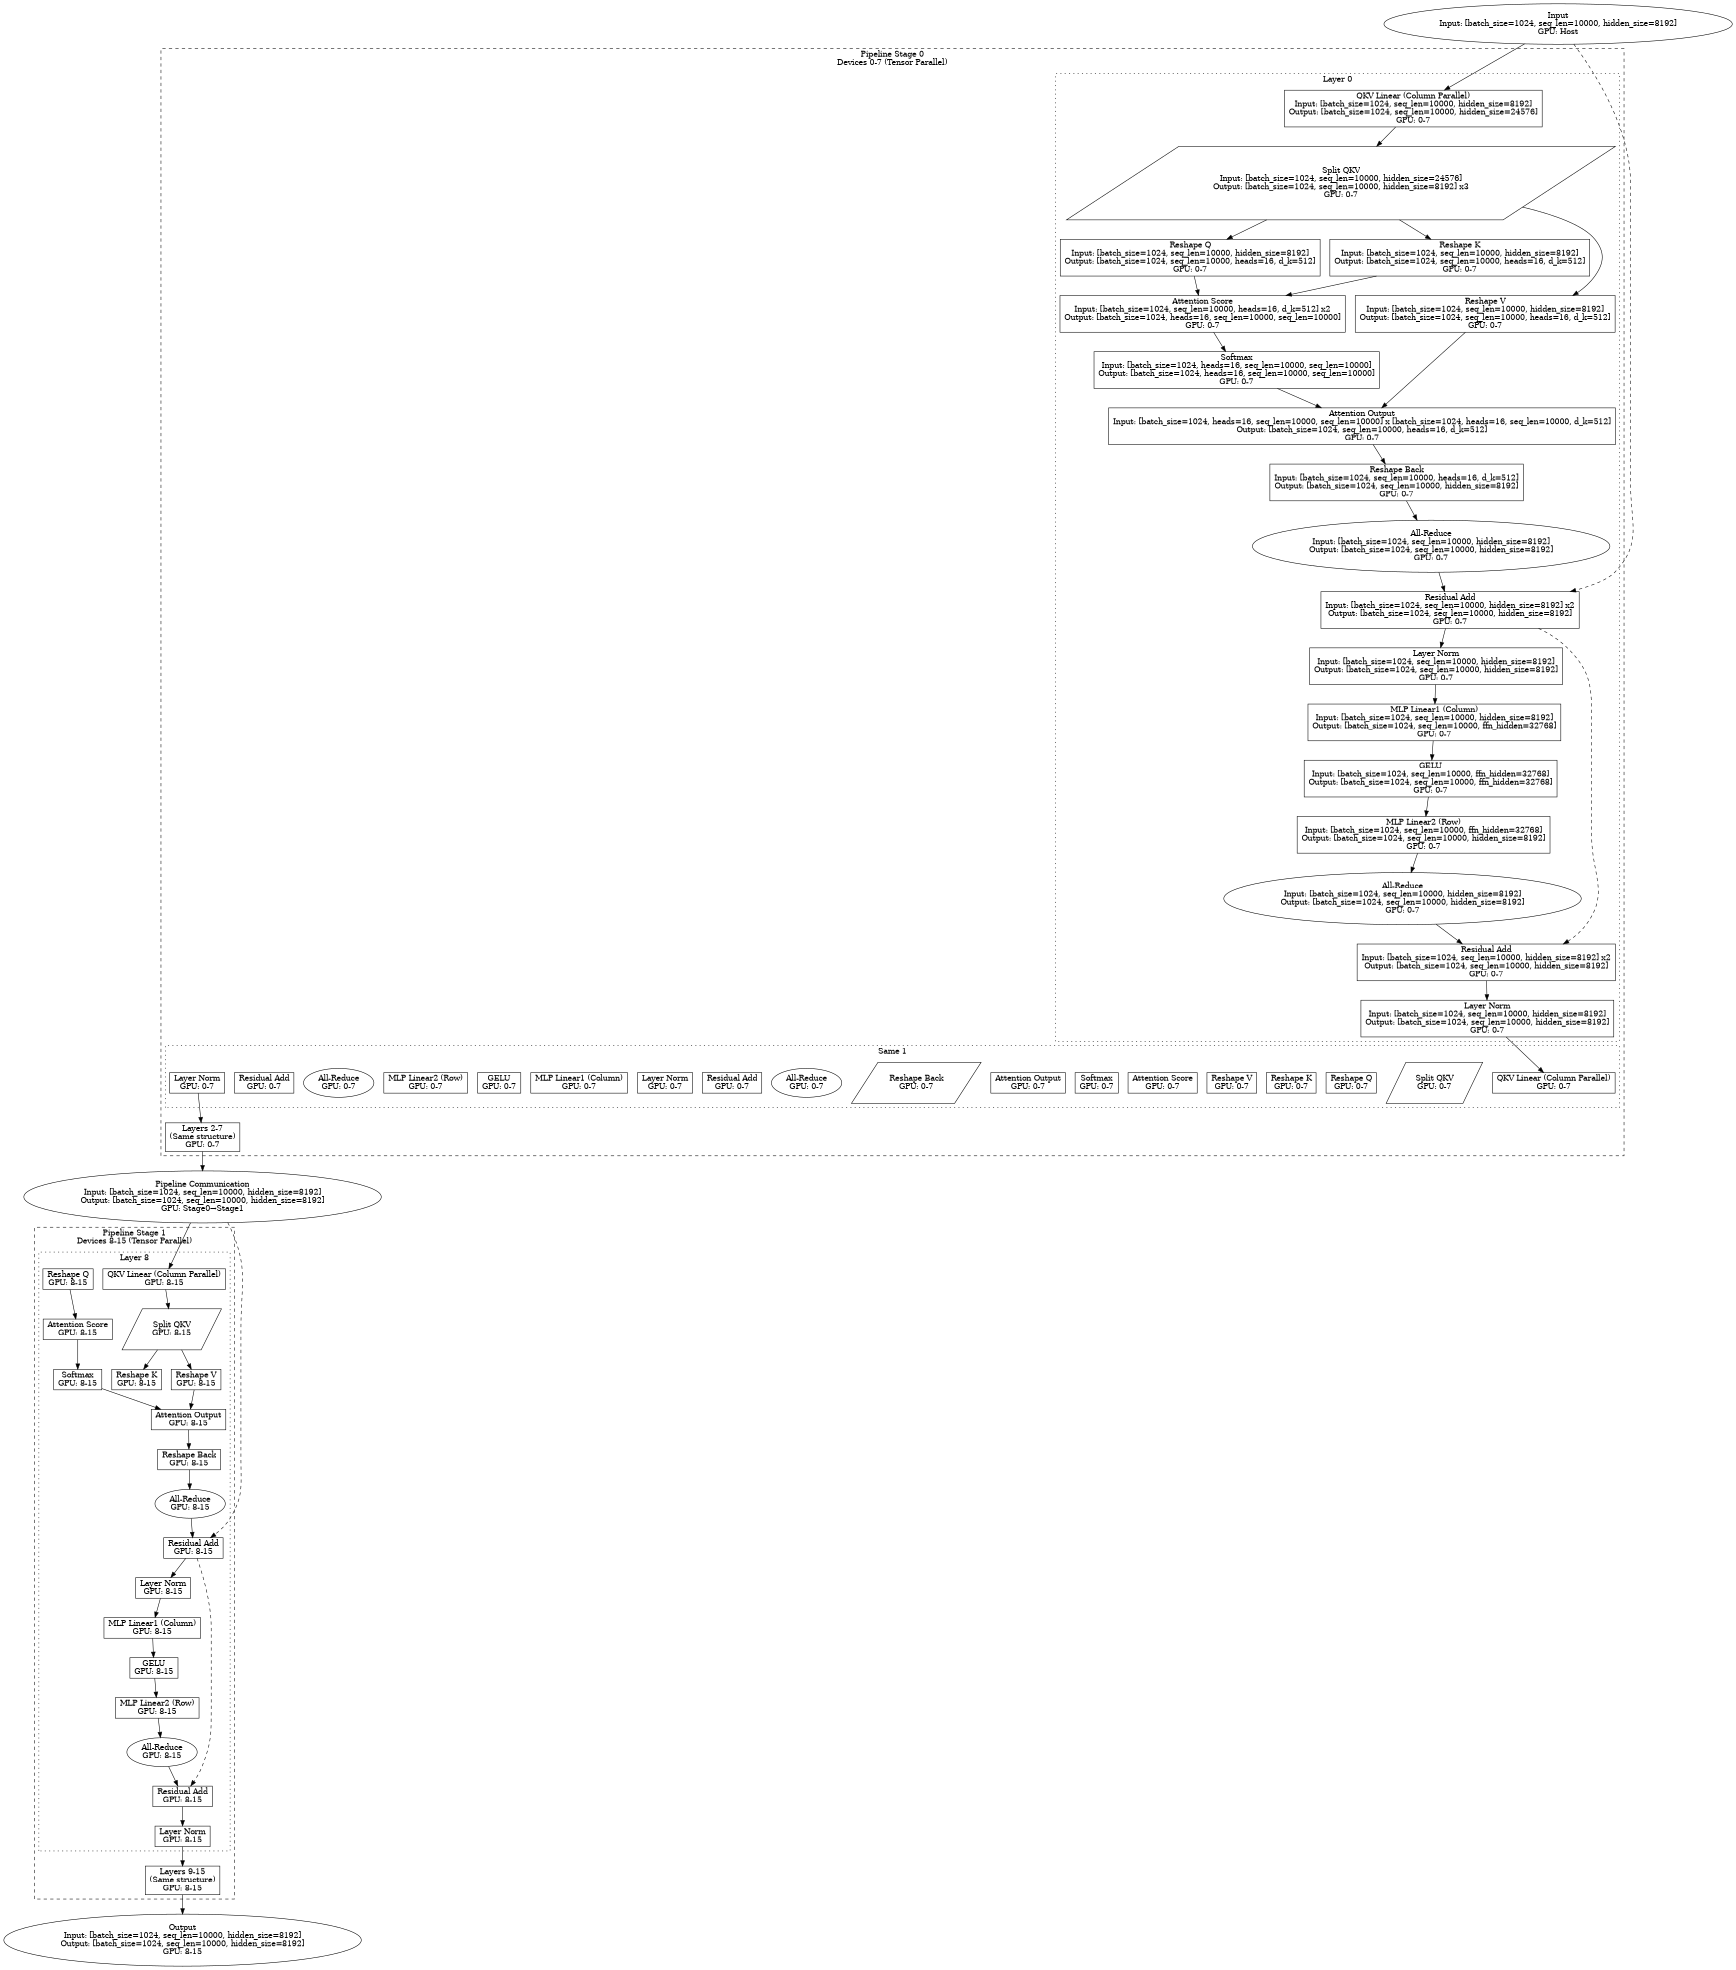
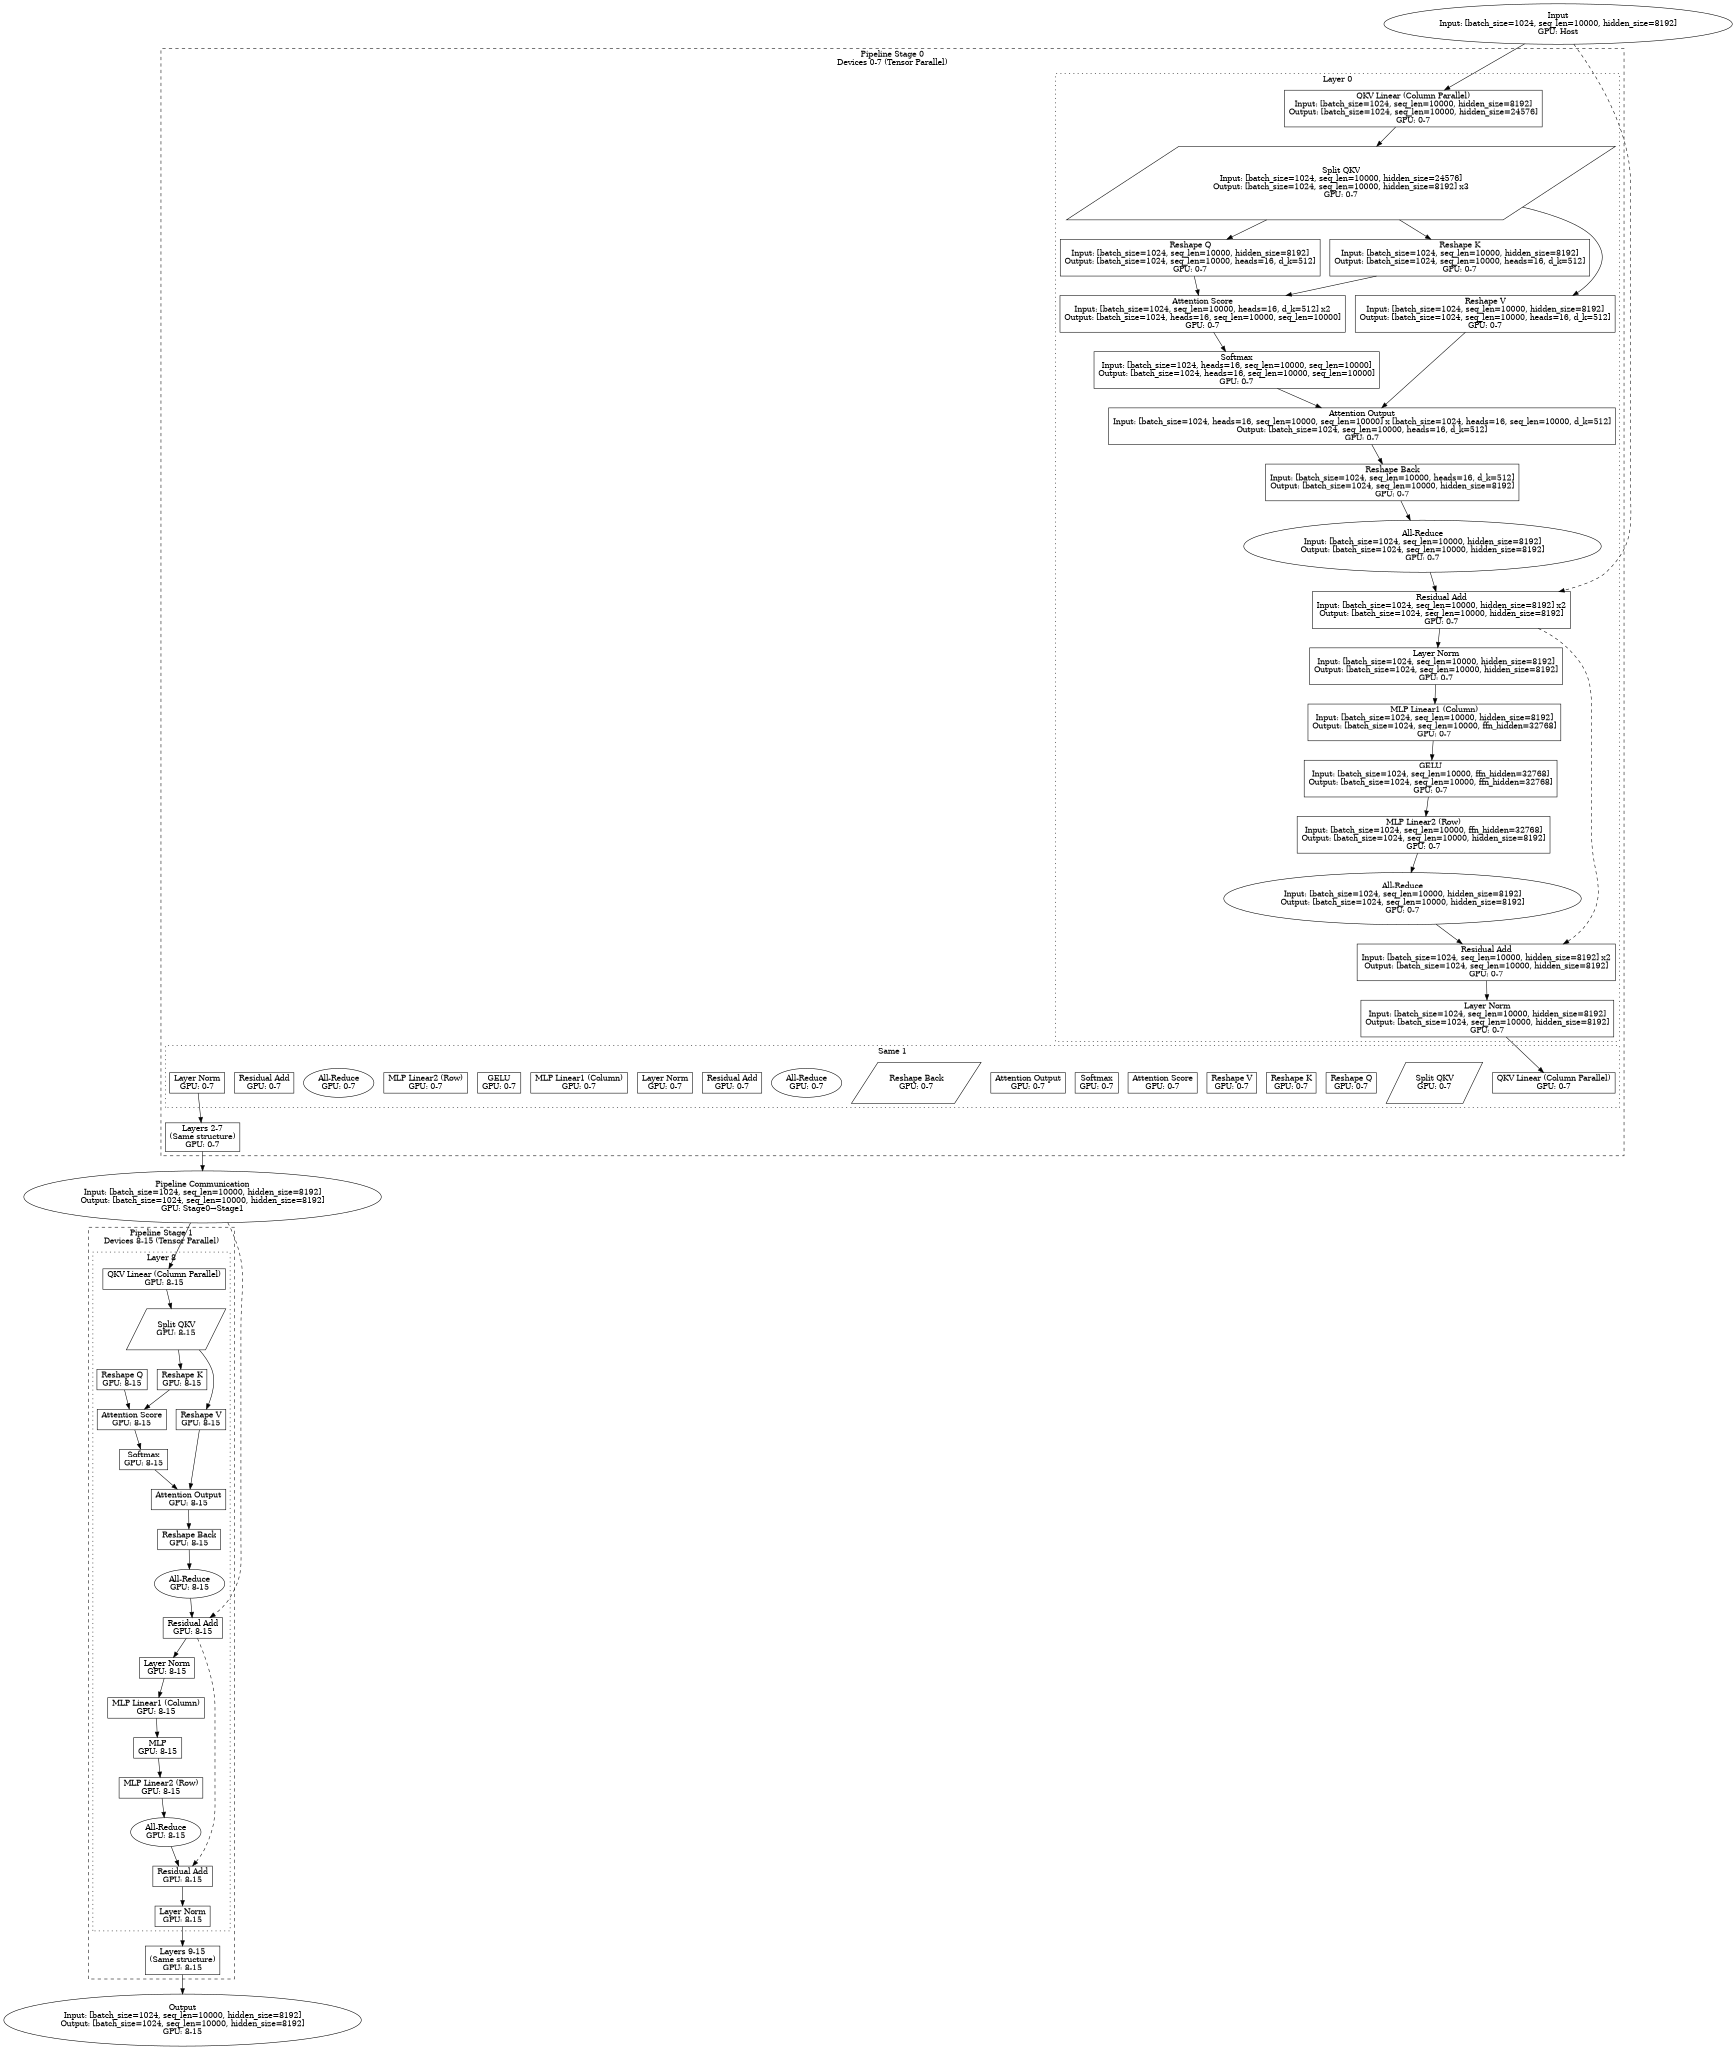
none -> (159, 1398)
(154, 1668) -> (158, 1748)
